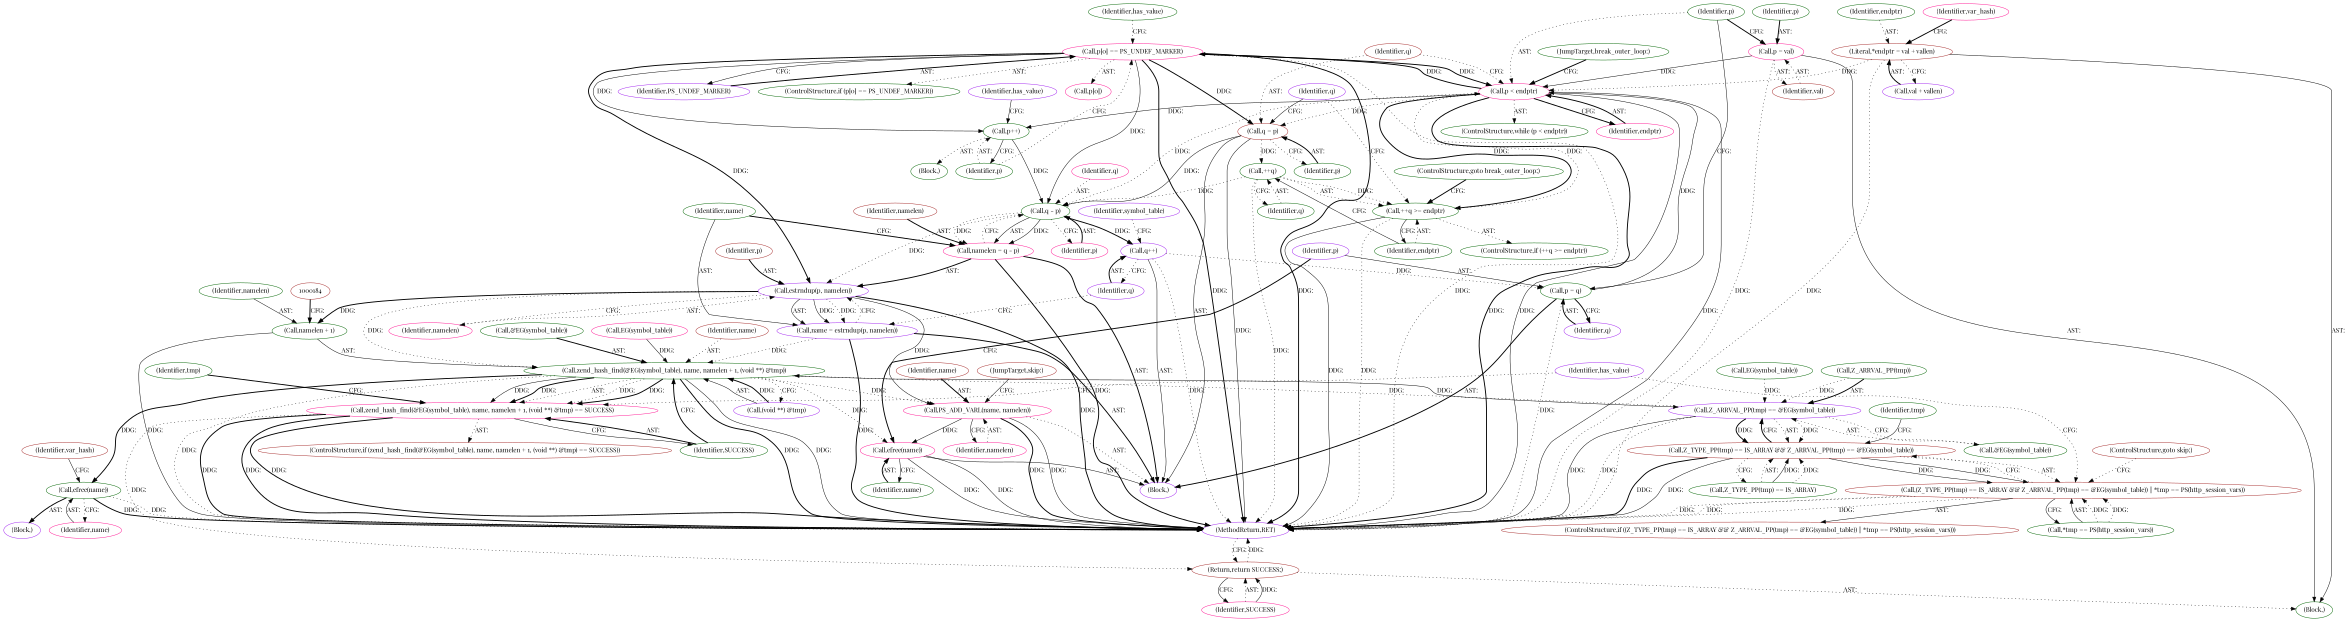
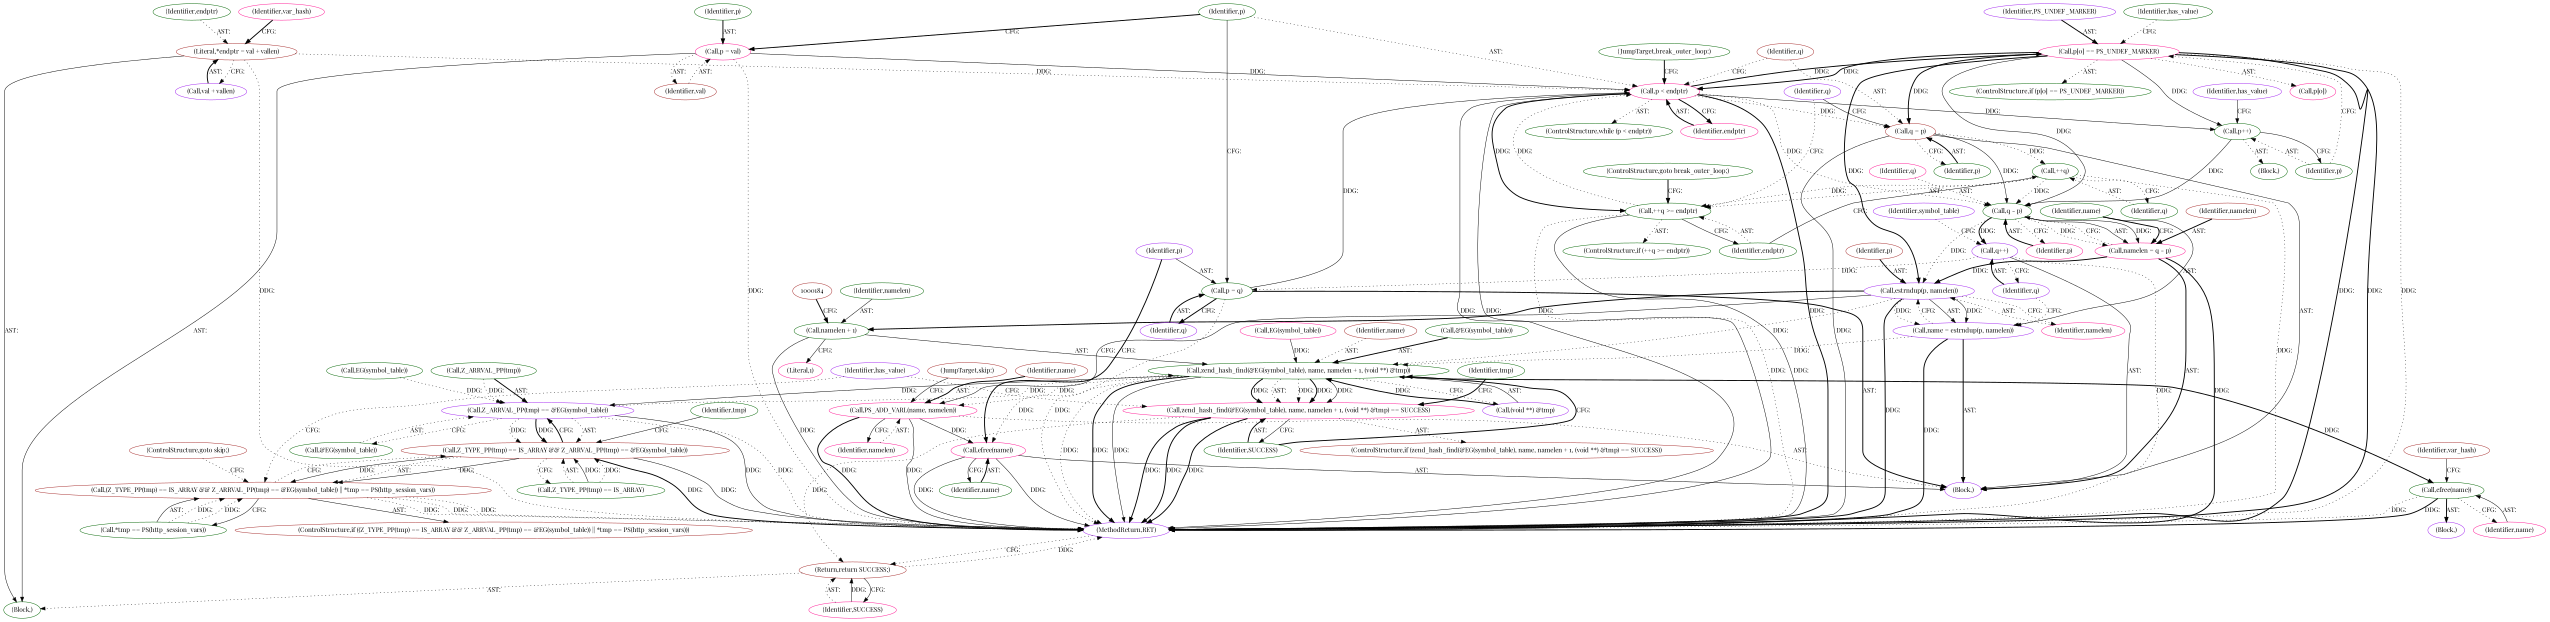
(799, 66) -> none
(953, 271) -> (1981, 271)
(923, 351) -> (1109, 351)
none -> (800, 371)
